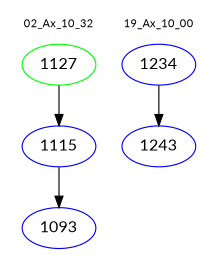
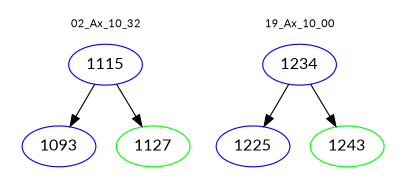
(59, 100) -> (126, 100)
(159, 146) -> (347, 146)
none -> (253, 146)
